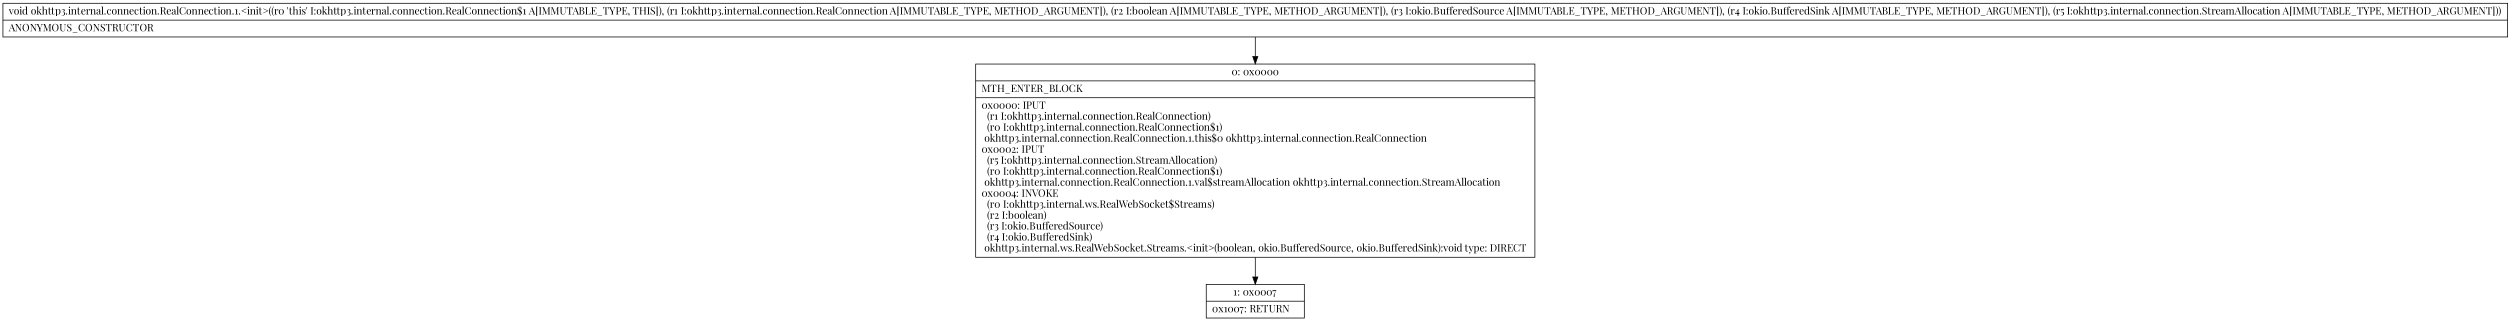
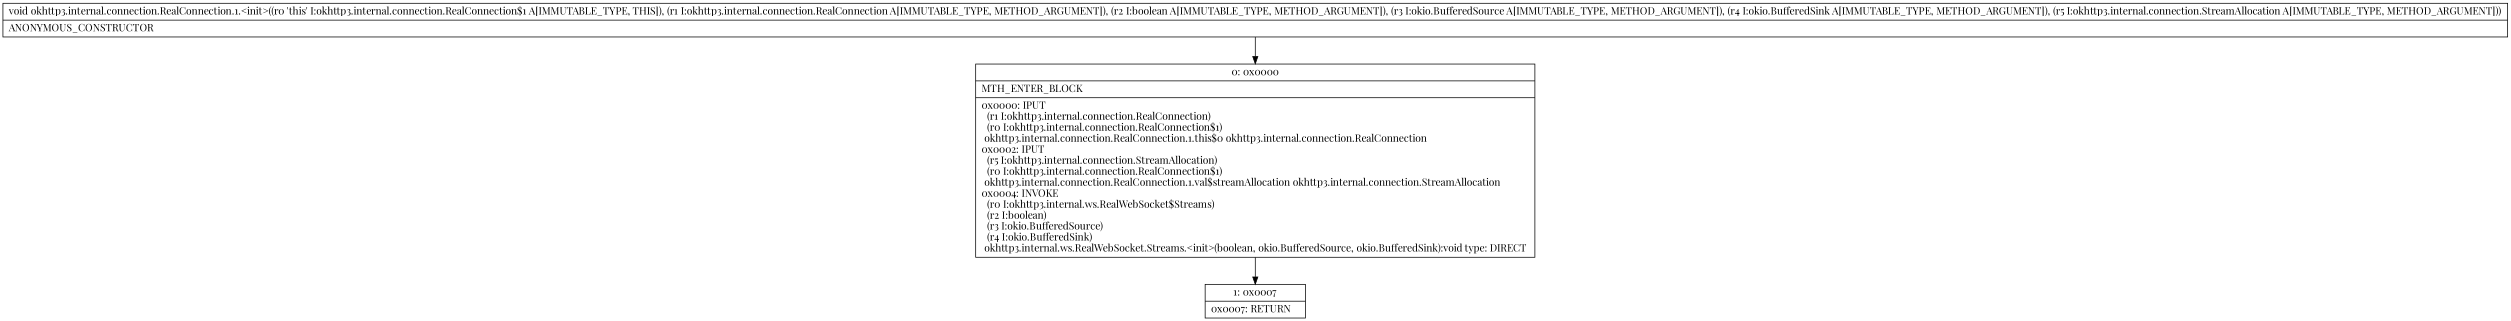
(1255, 309) -> (1255, 309)
